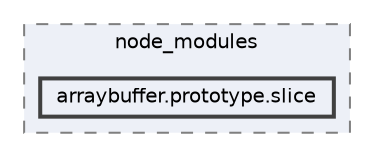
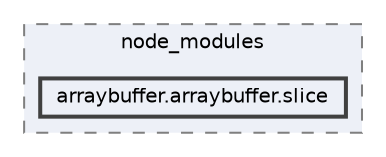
(187, 98) -> (193, 98)
